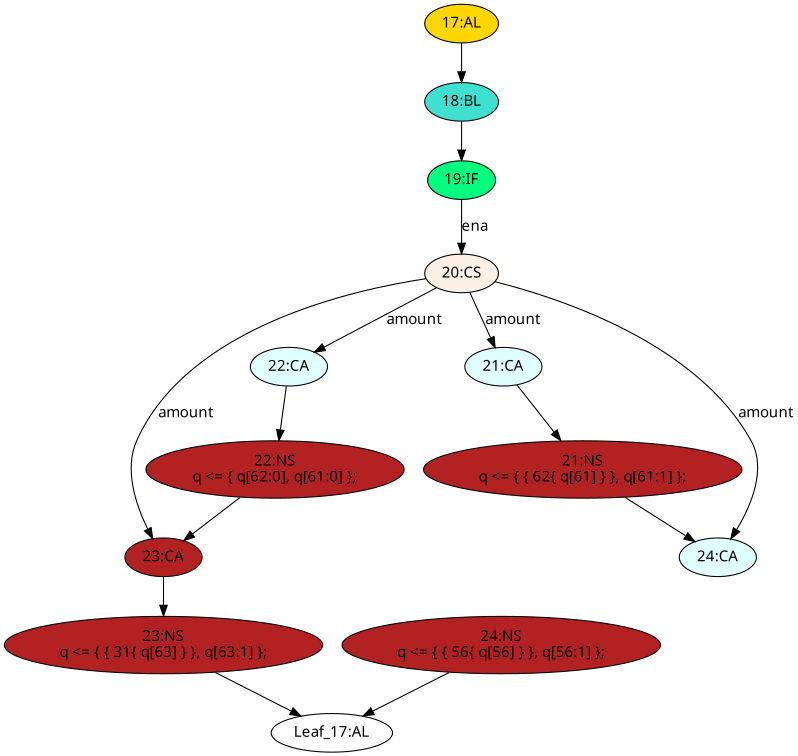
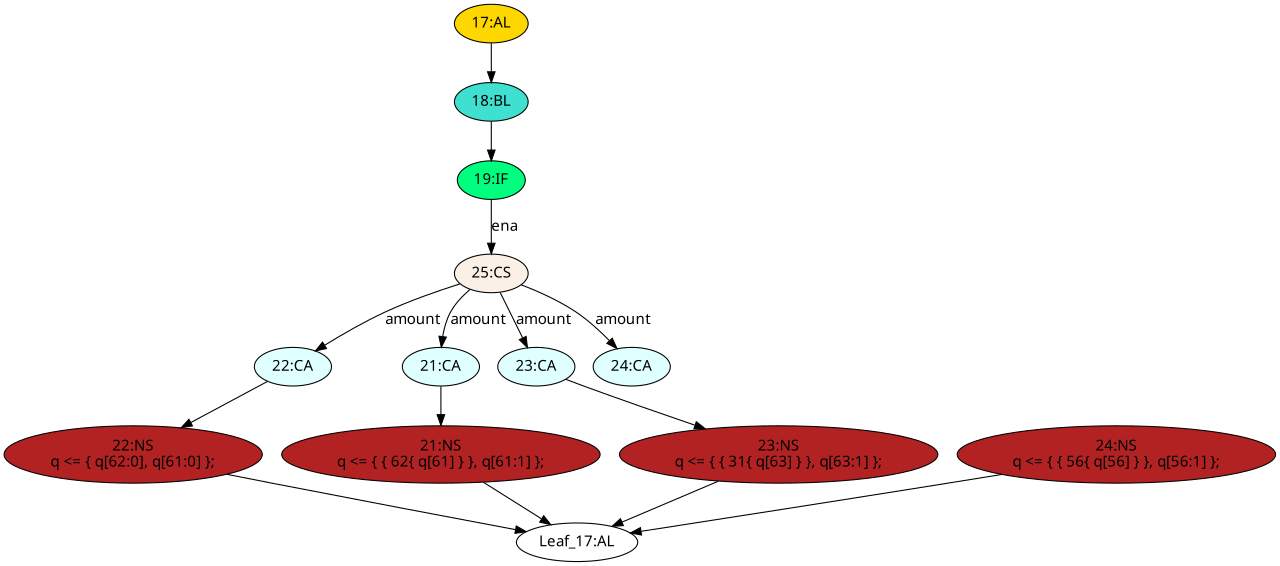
(462, 273) -> (491, 273)
(216, 516) -> (371, 502)
(655, 517) -> (512, 501)
(164, 557) -> (536, 367)
